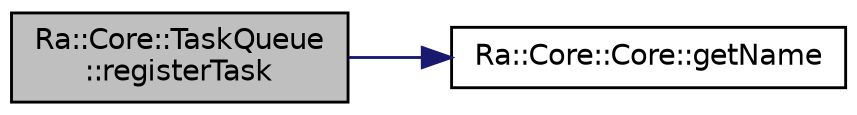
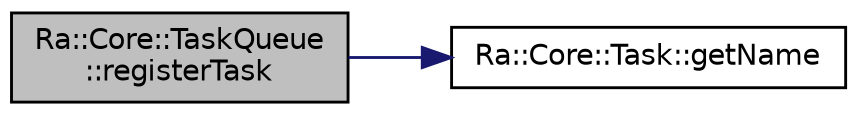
(649, 58) -> (649, 58)
